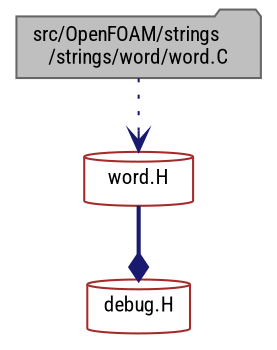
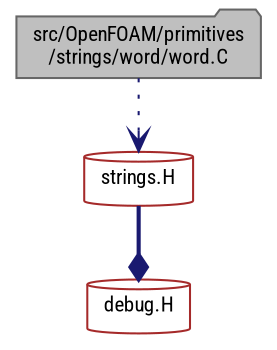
(139, 47) -> (139, 47)
(139, 179) -> (139, 179)
